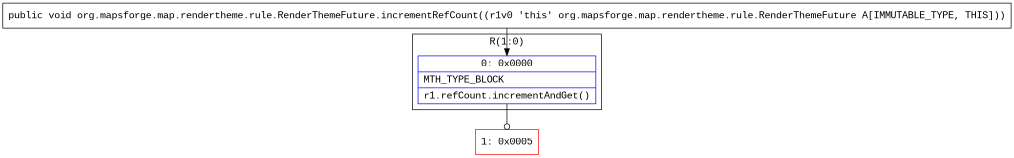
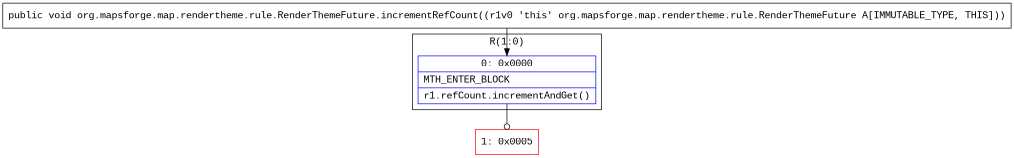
(464, 80) -> (467, 80)
